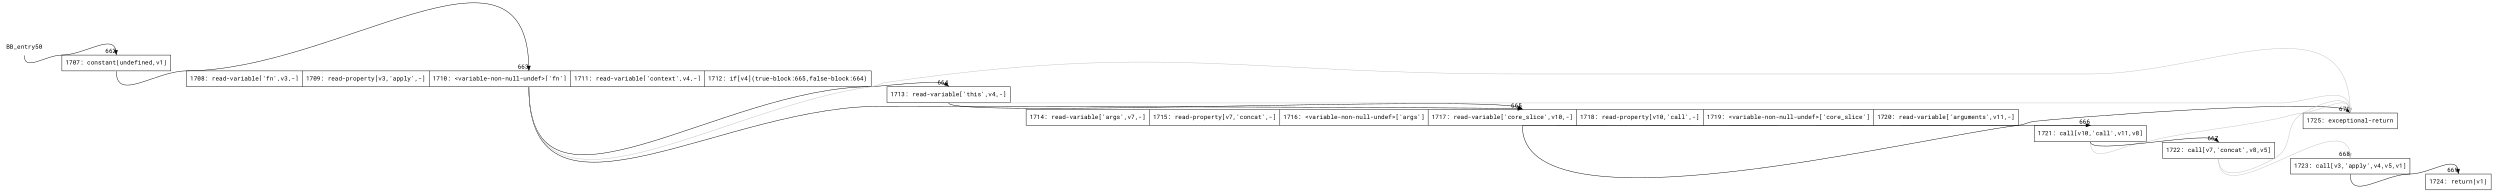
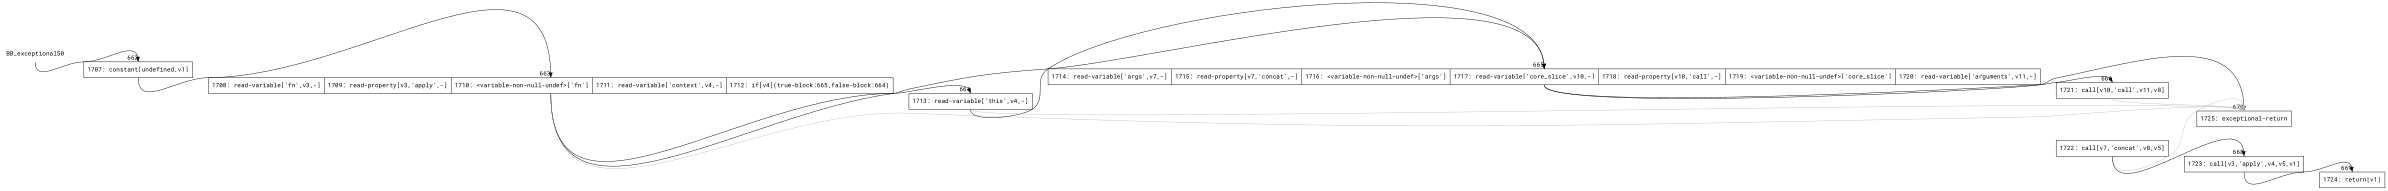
(24, 47) -> (35, 54)
(2162, 141) -> none
(2282, 159) -> (2176, 157)
